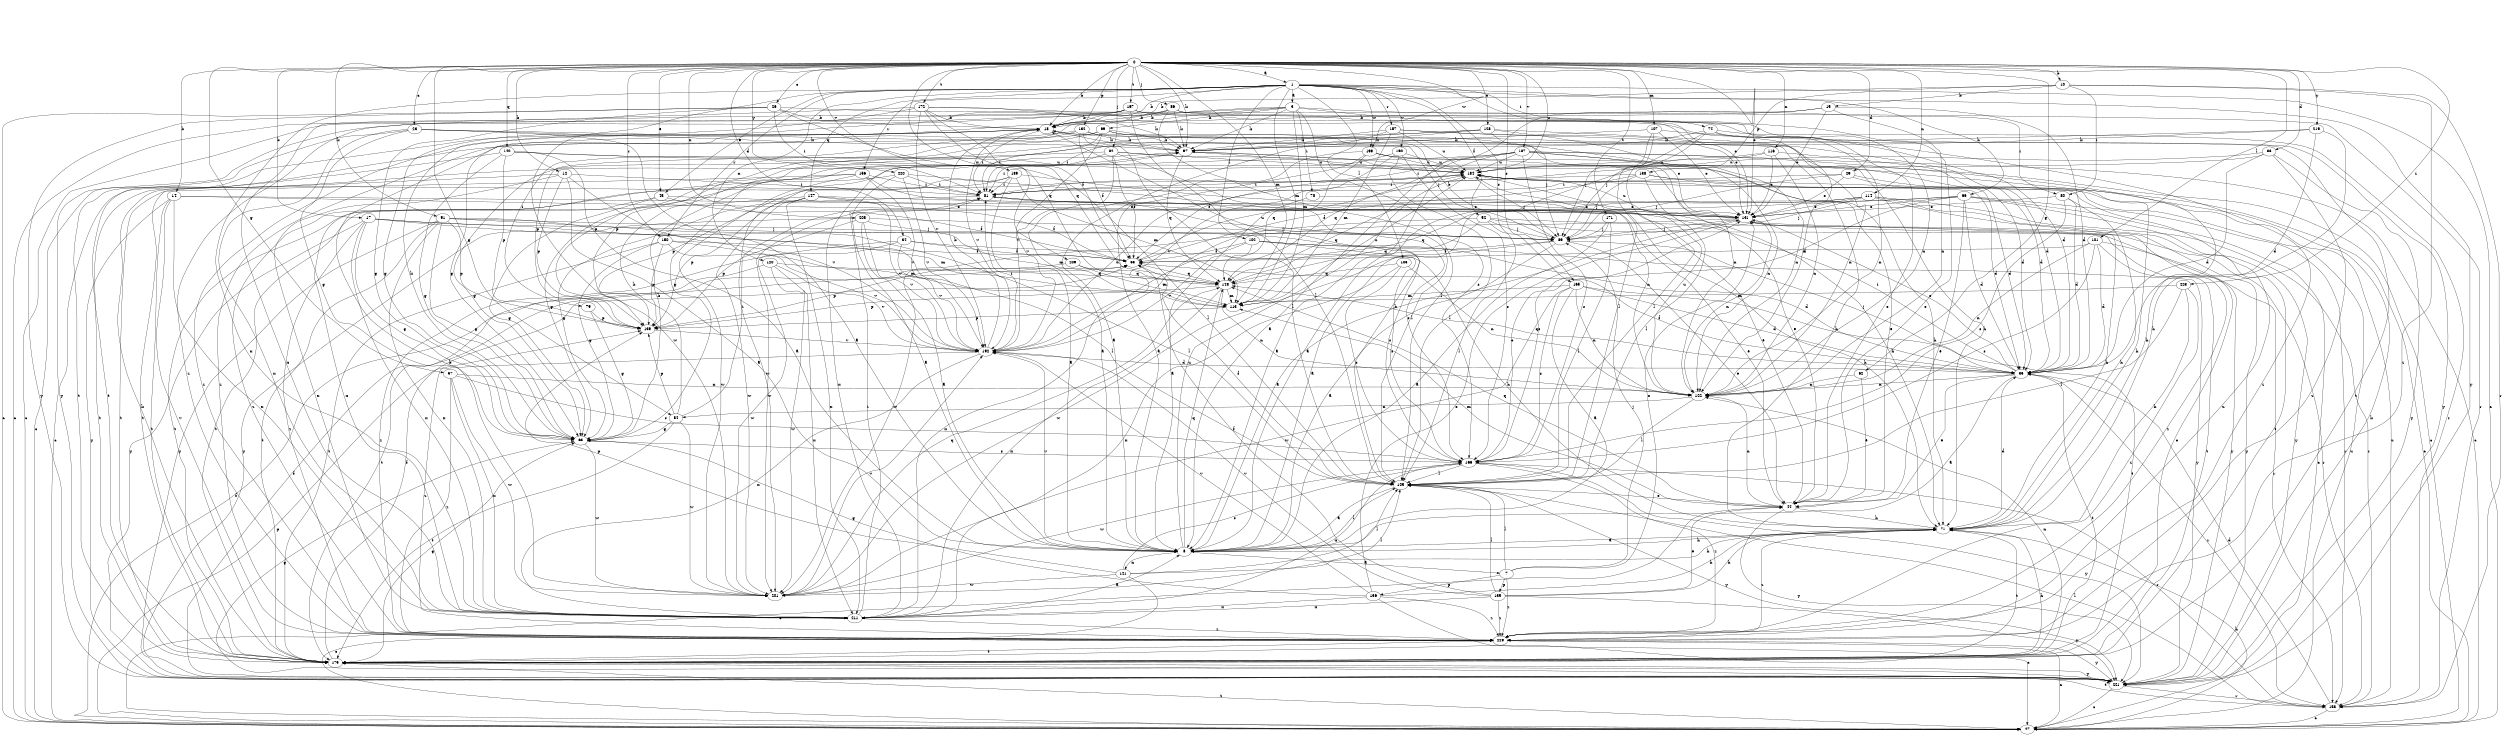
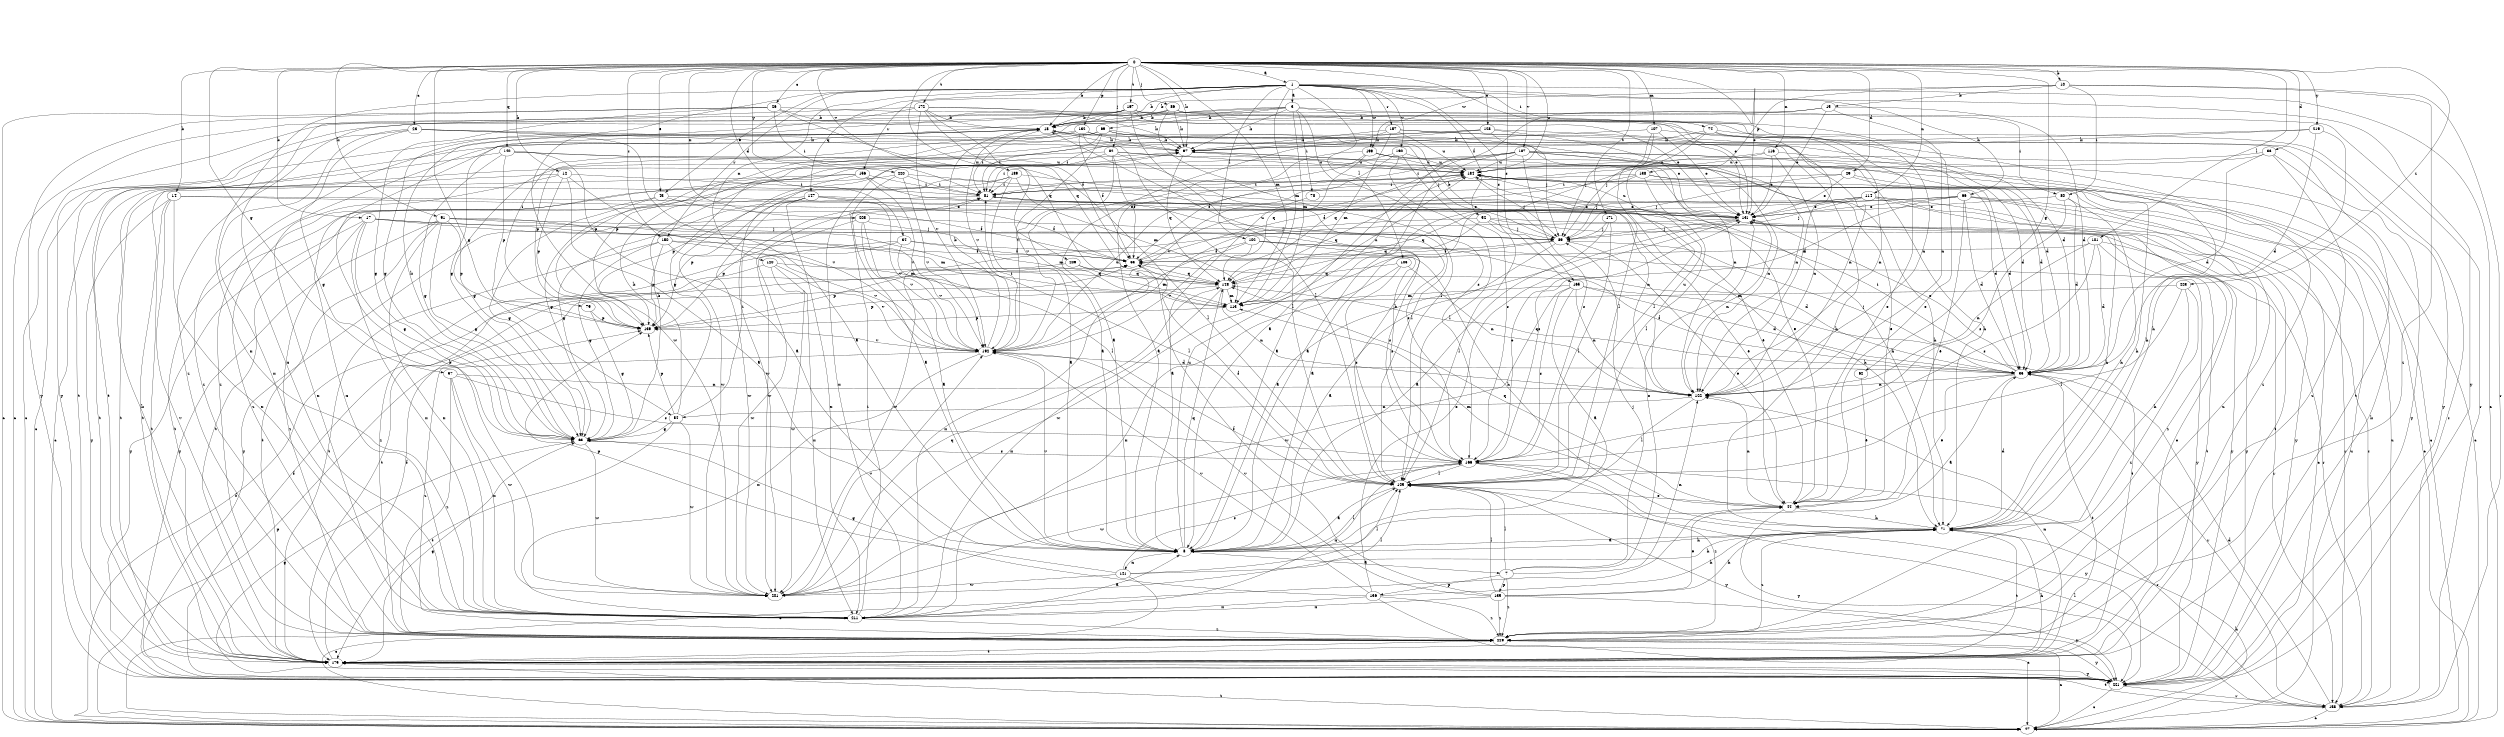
none -> (1448, 124)
(815, 340) -> (826, 335)
(1800, 386) -> (1654, 547)
